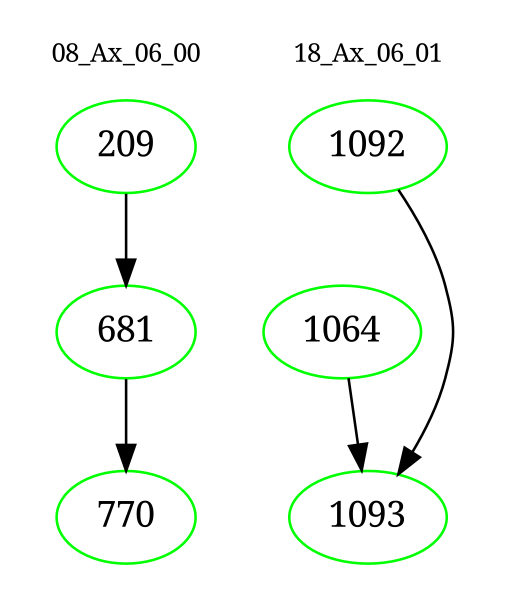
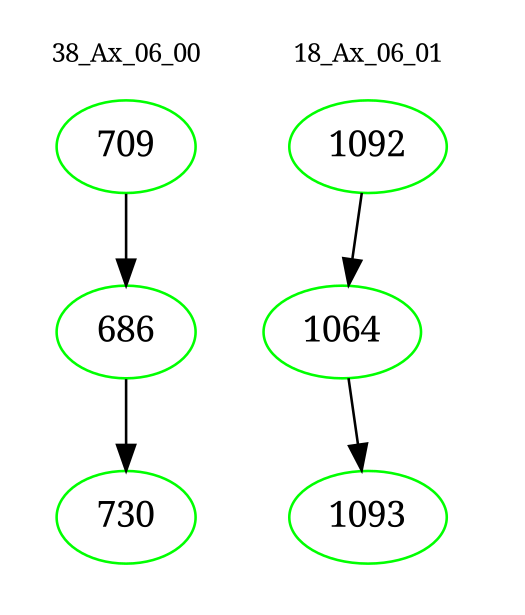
(126, 55) -> (126, 55)
(126, 147) -> (126, 147)
(452, 319) -> (357, 226)
(126, 332) -> (126, 332)
(126, 517) -> (126, 517)
